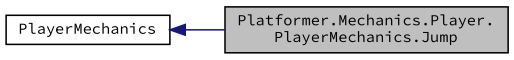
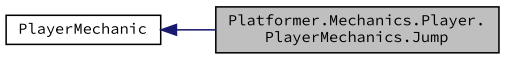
(88, 30) -> (83, 30)
